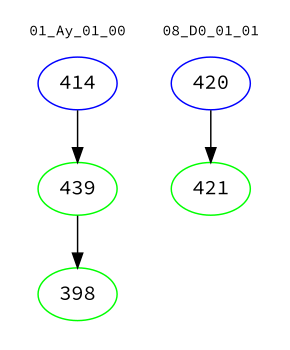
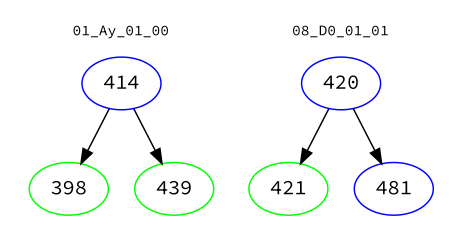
none -> (394, 189)
(78, 234) -> (99, 130)
